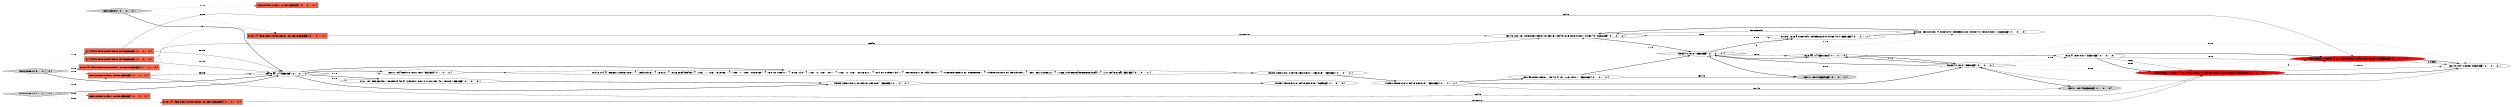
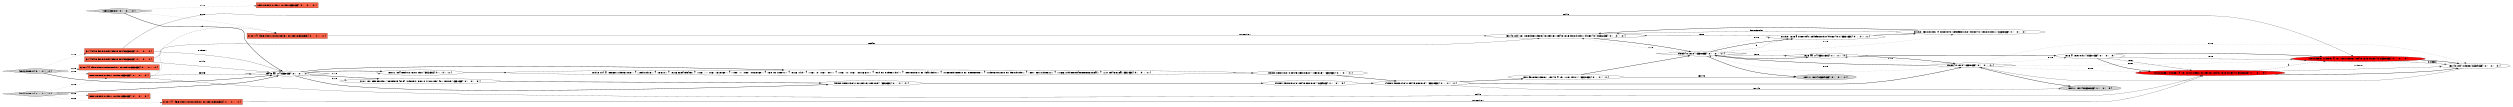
(202, 51) -> (202, 51)
(1898, 61) -> (1898, 61)
none -> (1365, 83)
